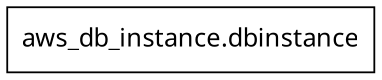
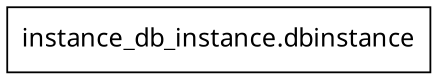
(191, 40) -> (219, 40)
